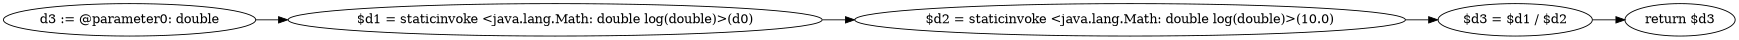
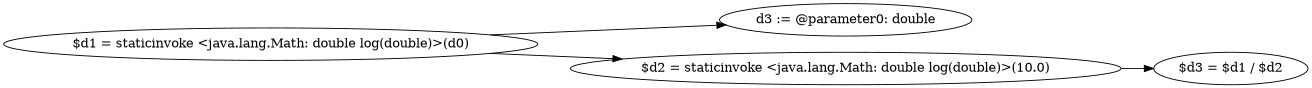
(267, 20) -> (603, 30)
(1680, 20) -> none
